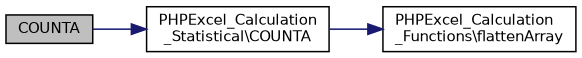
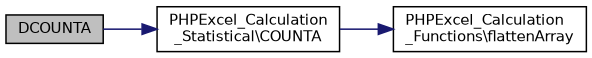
(49, 29) -> (55, 29)
